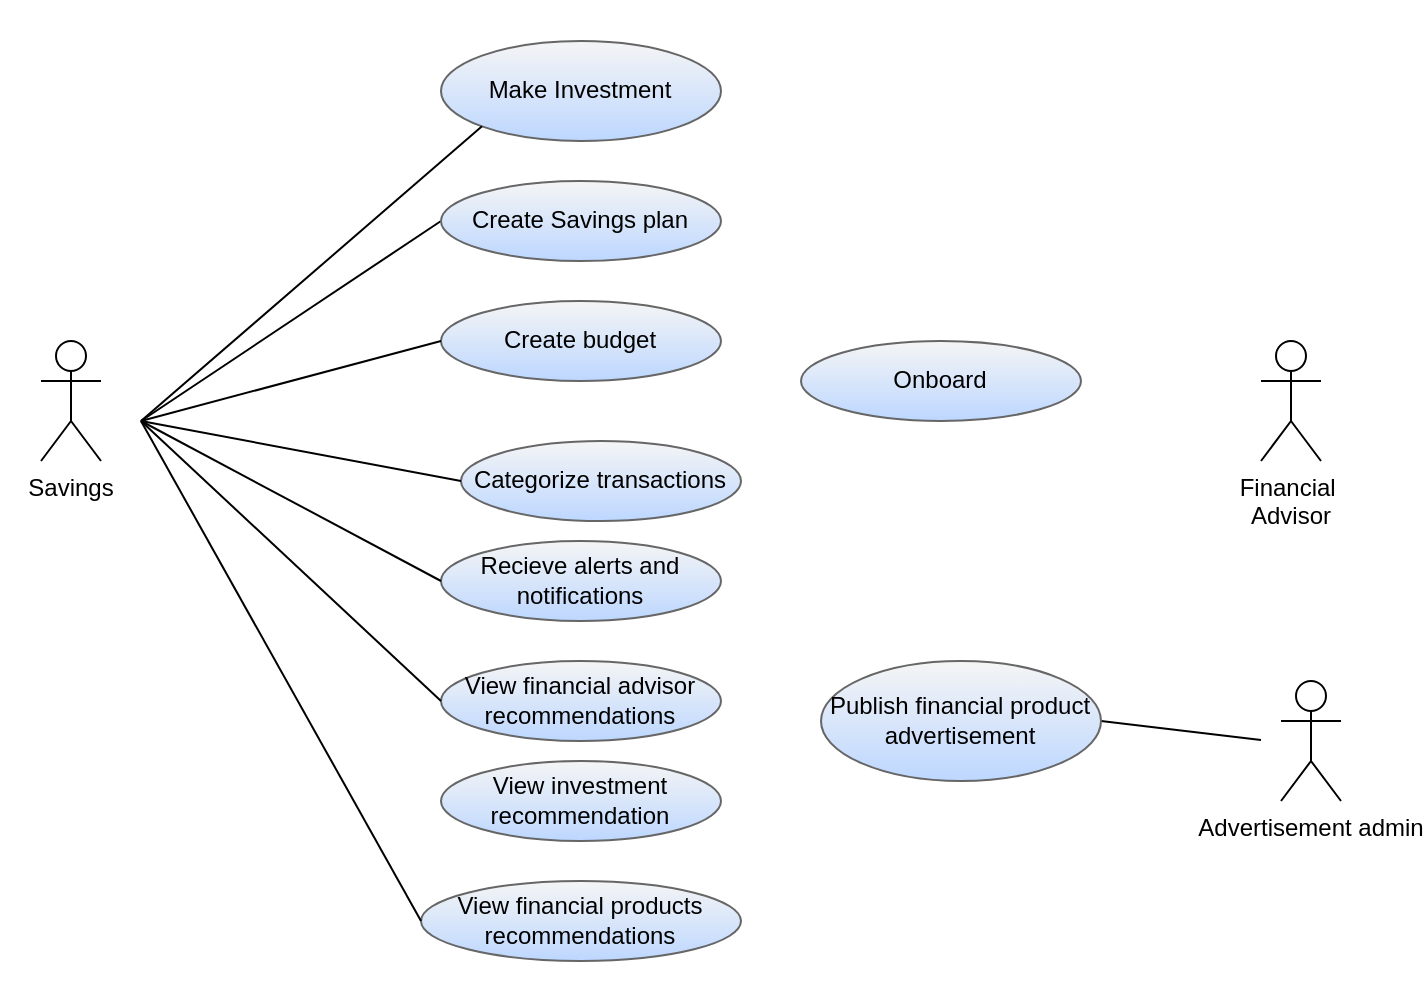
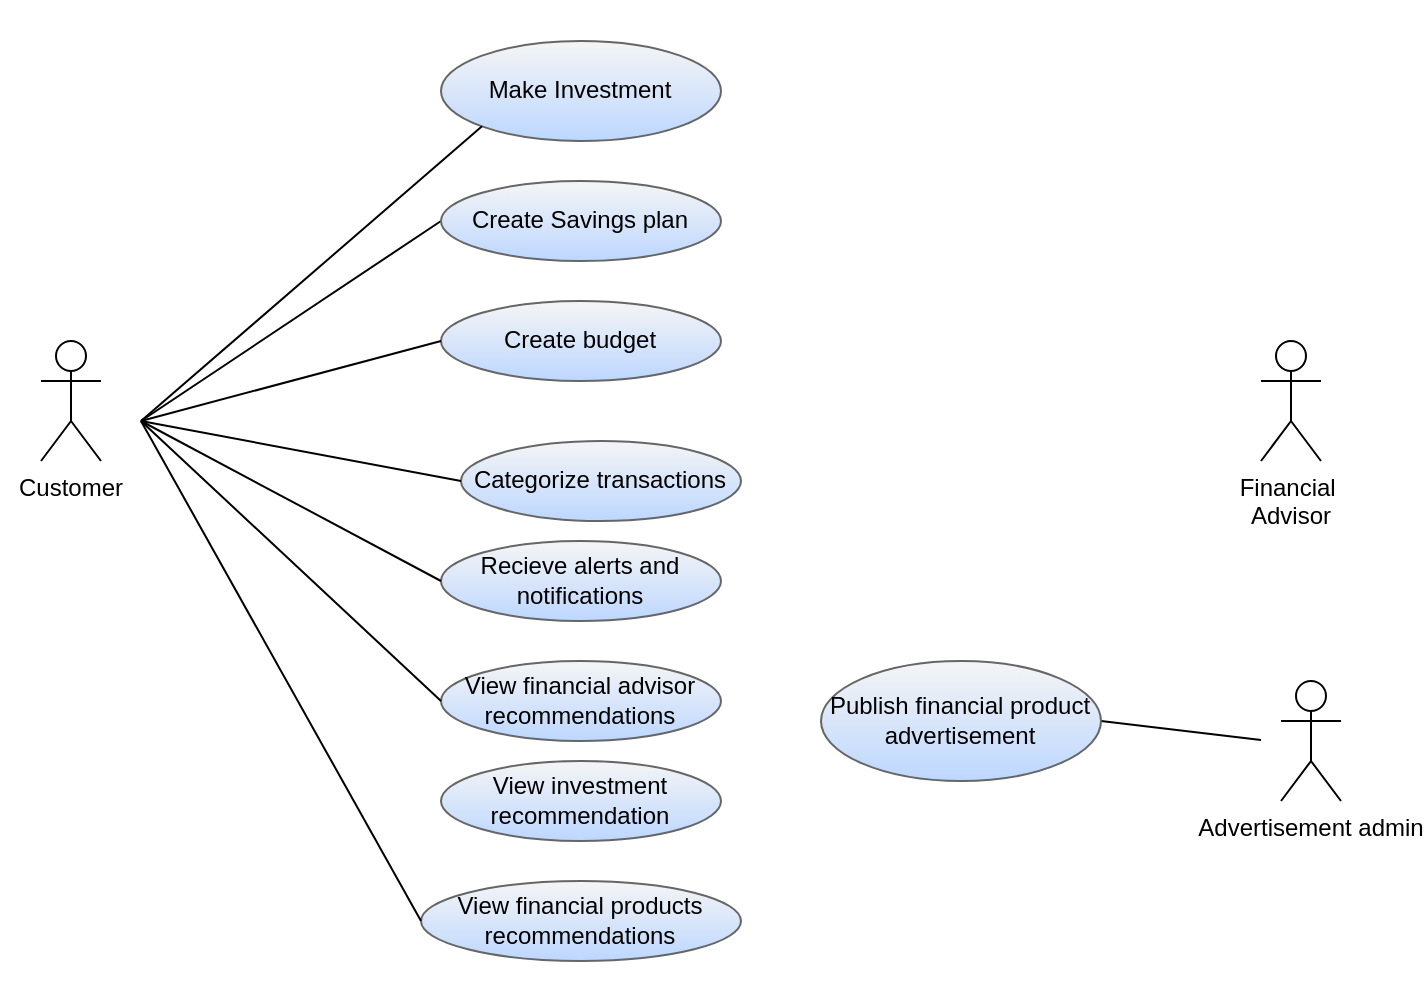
(941, 381) -> none
(72, 489) -> (72, 489)
